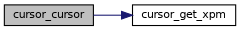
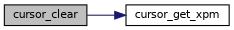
(49, 15) -> (46, 15)
